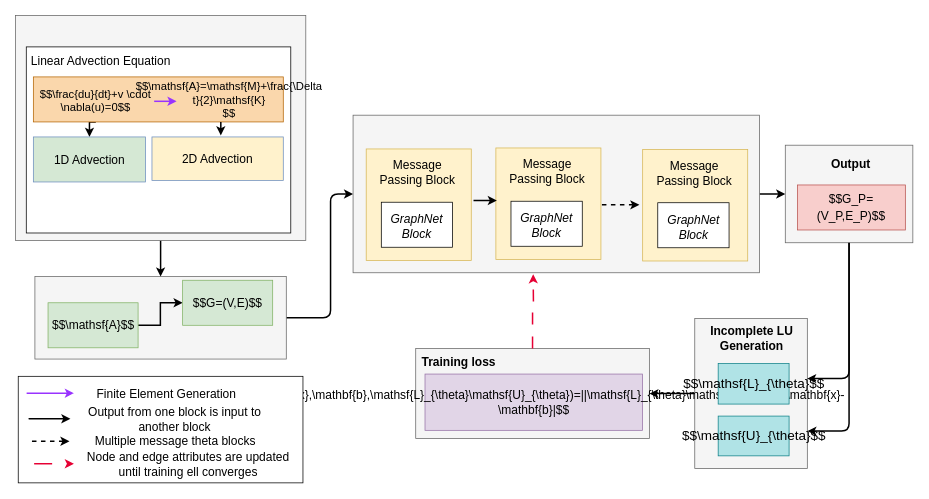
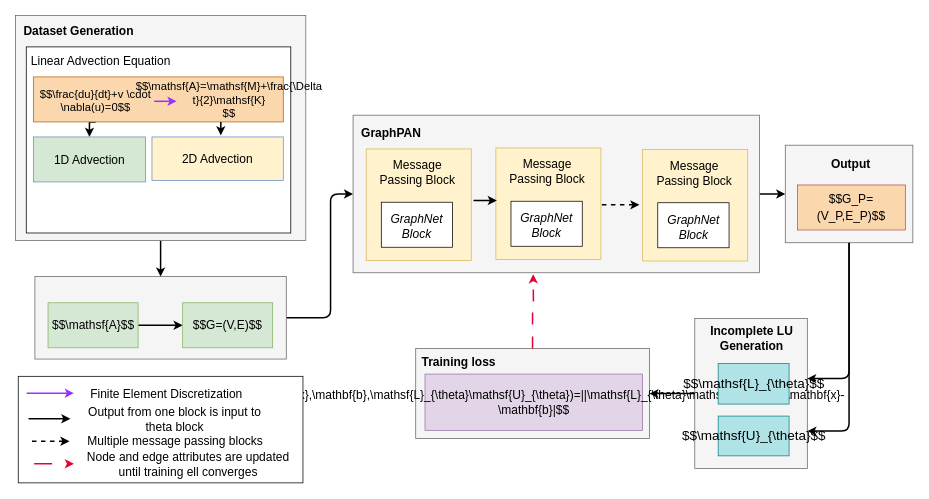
none -> (78, 31)
none -> (391, 133)
(851, 207) -> (851, 207)
(228, 303) -> (228, 325)
(167, 393) -> (167, 393)
(175, 419) -> (175, 419)
(177, 441) -> (177, 441)
